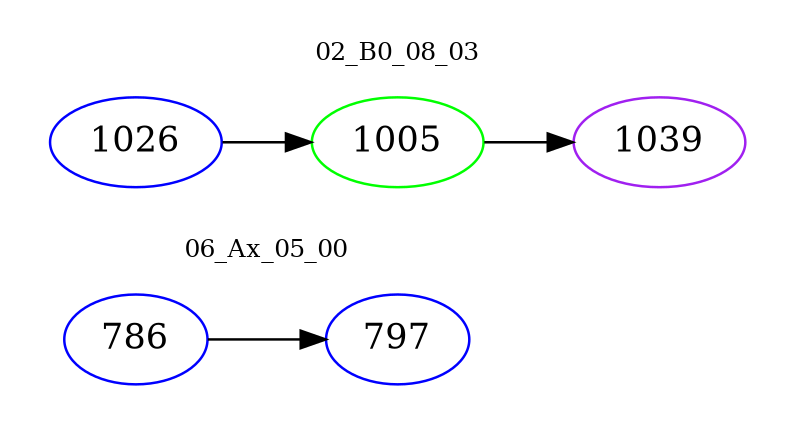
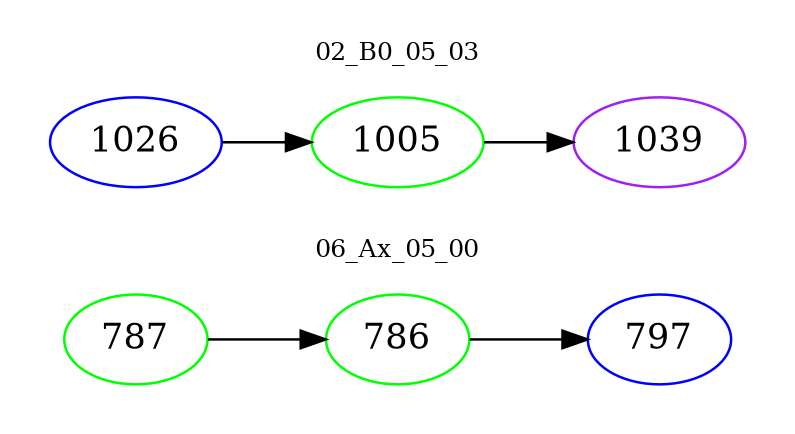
(398, 54) -> (398, 54)
none -> (136, 339)
(136, 339) -> (398, 339)
